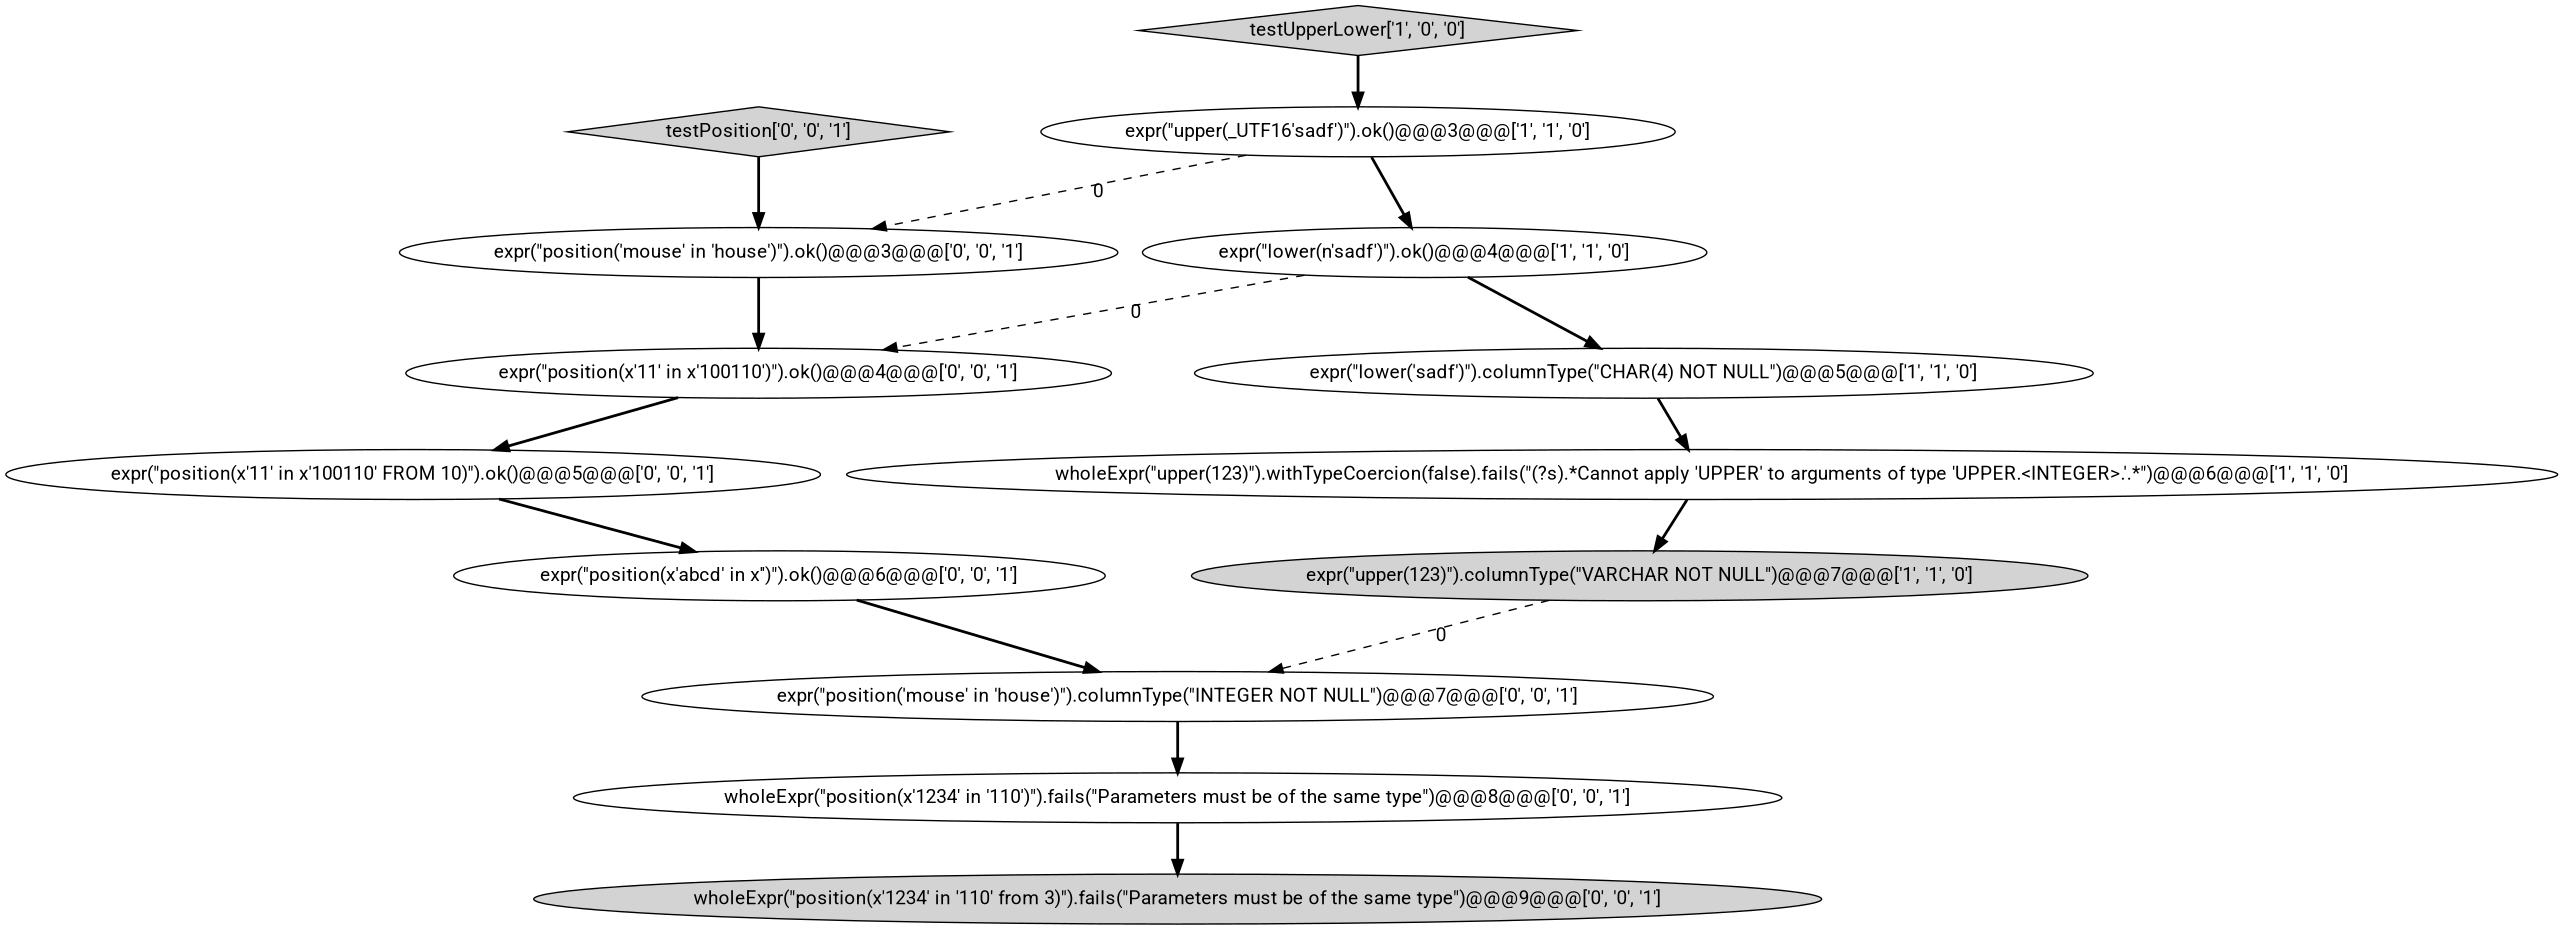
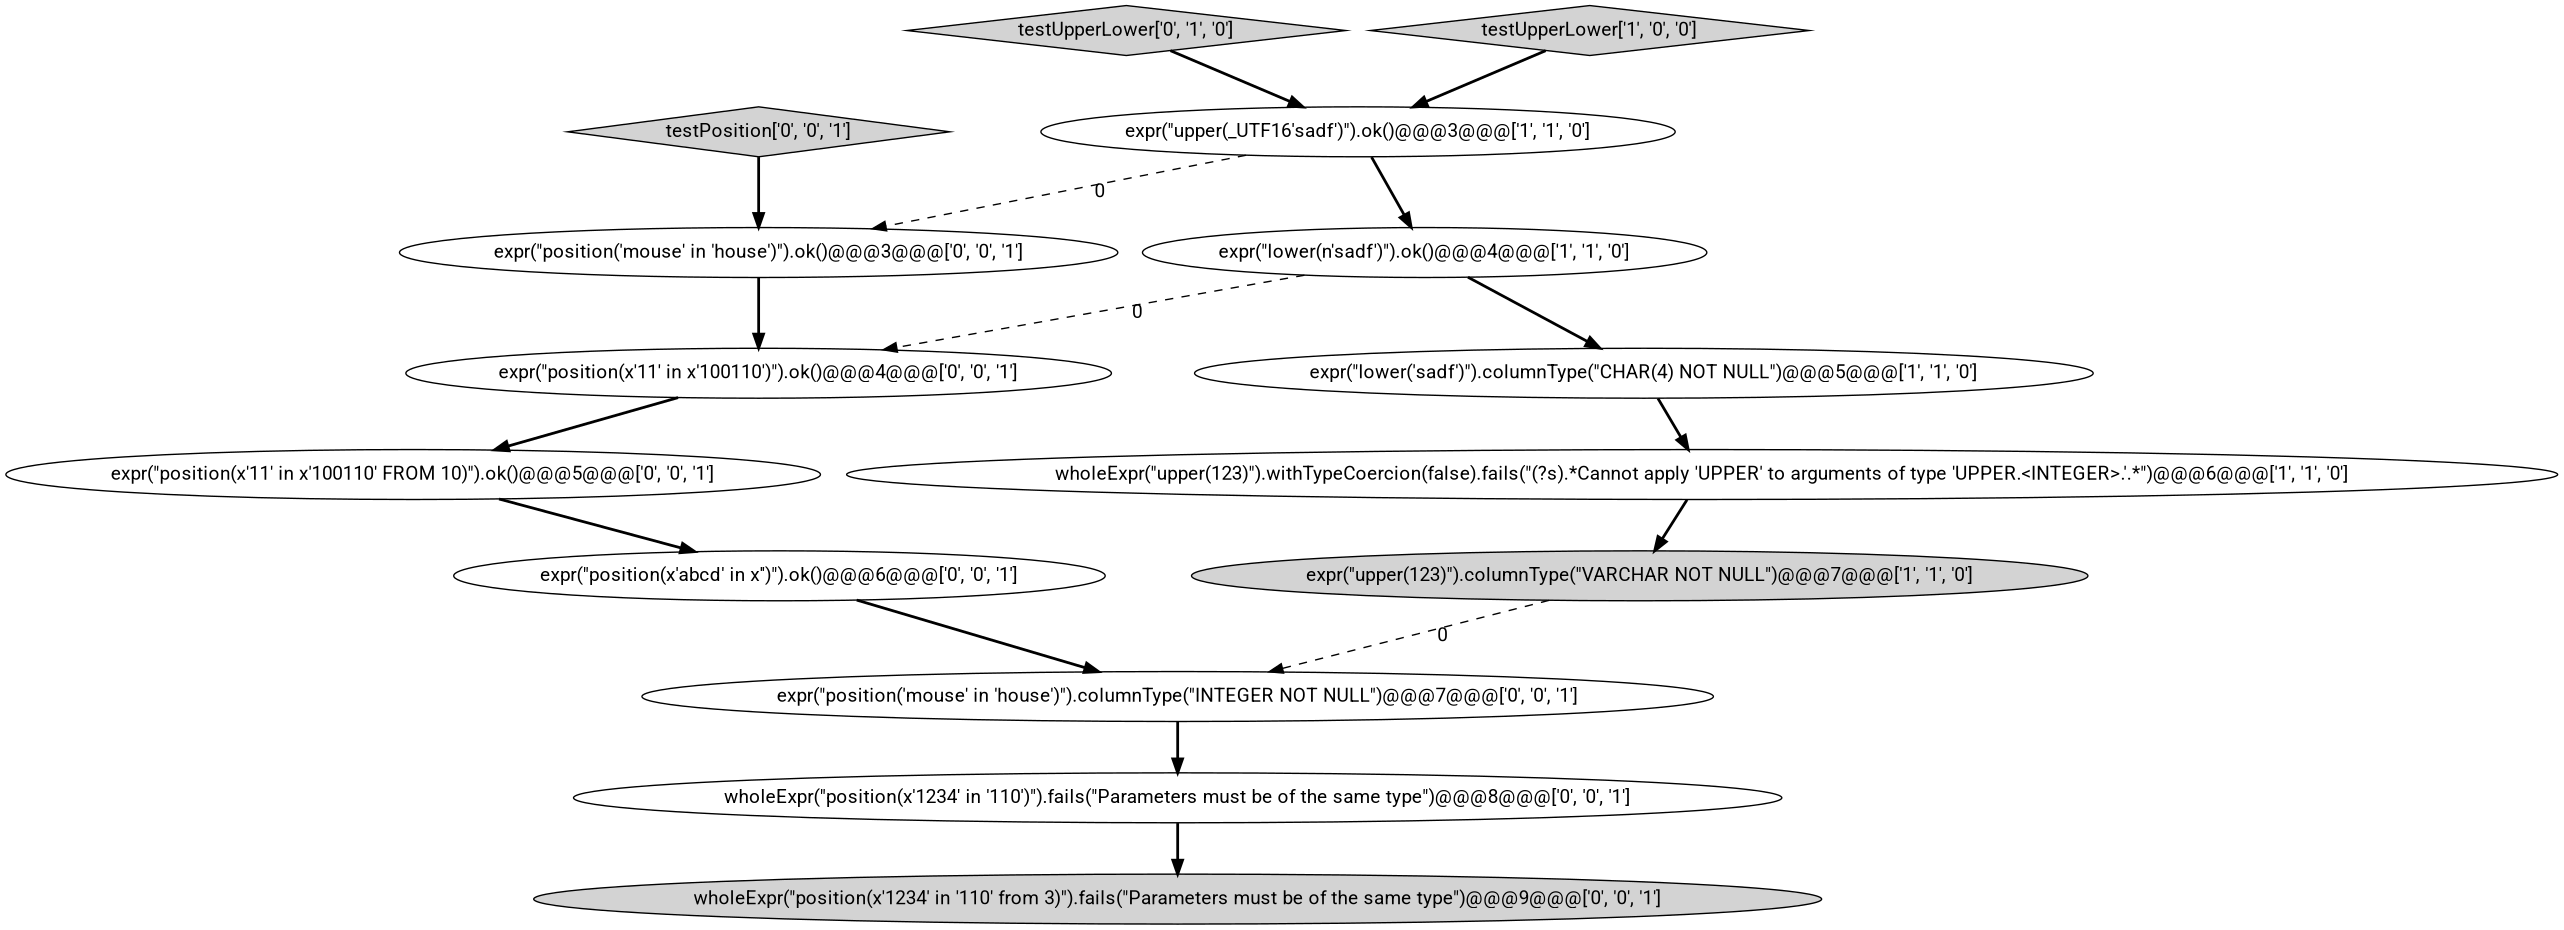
none -> (1126, 31)
